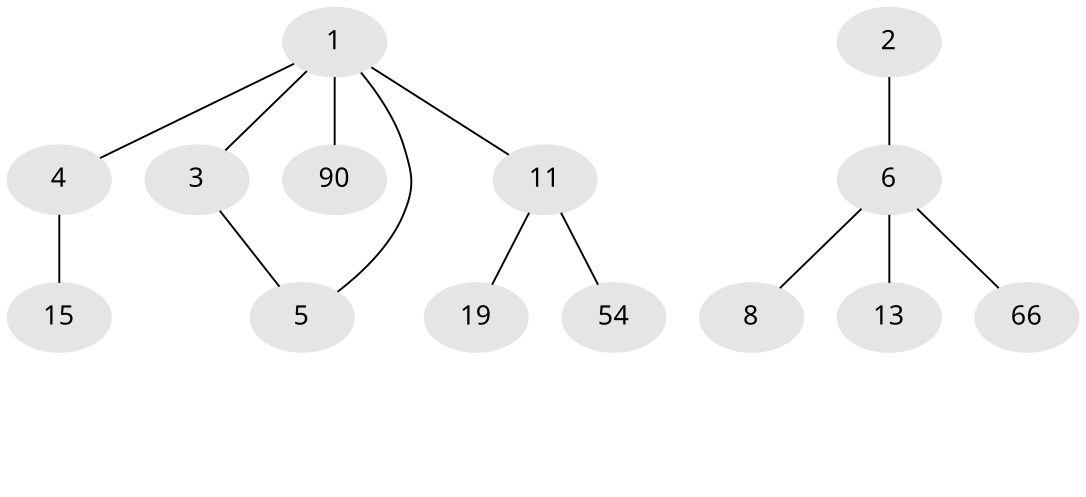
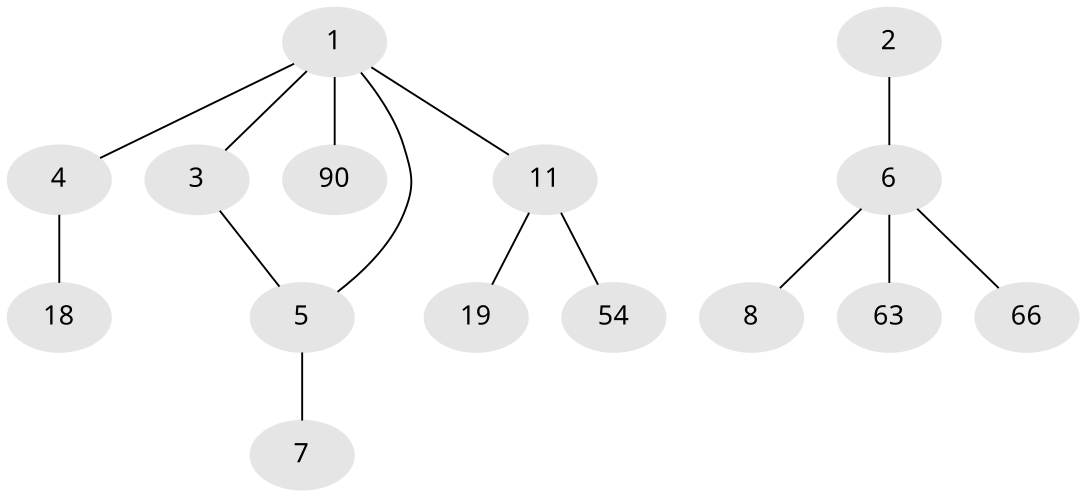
(59, 317) -> (59, 317)
(889, 317) -> (889, 317)
none -> (302, 455)
